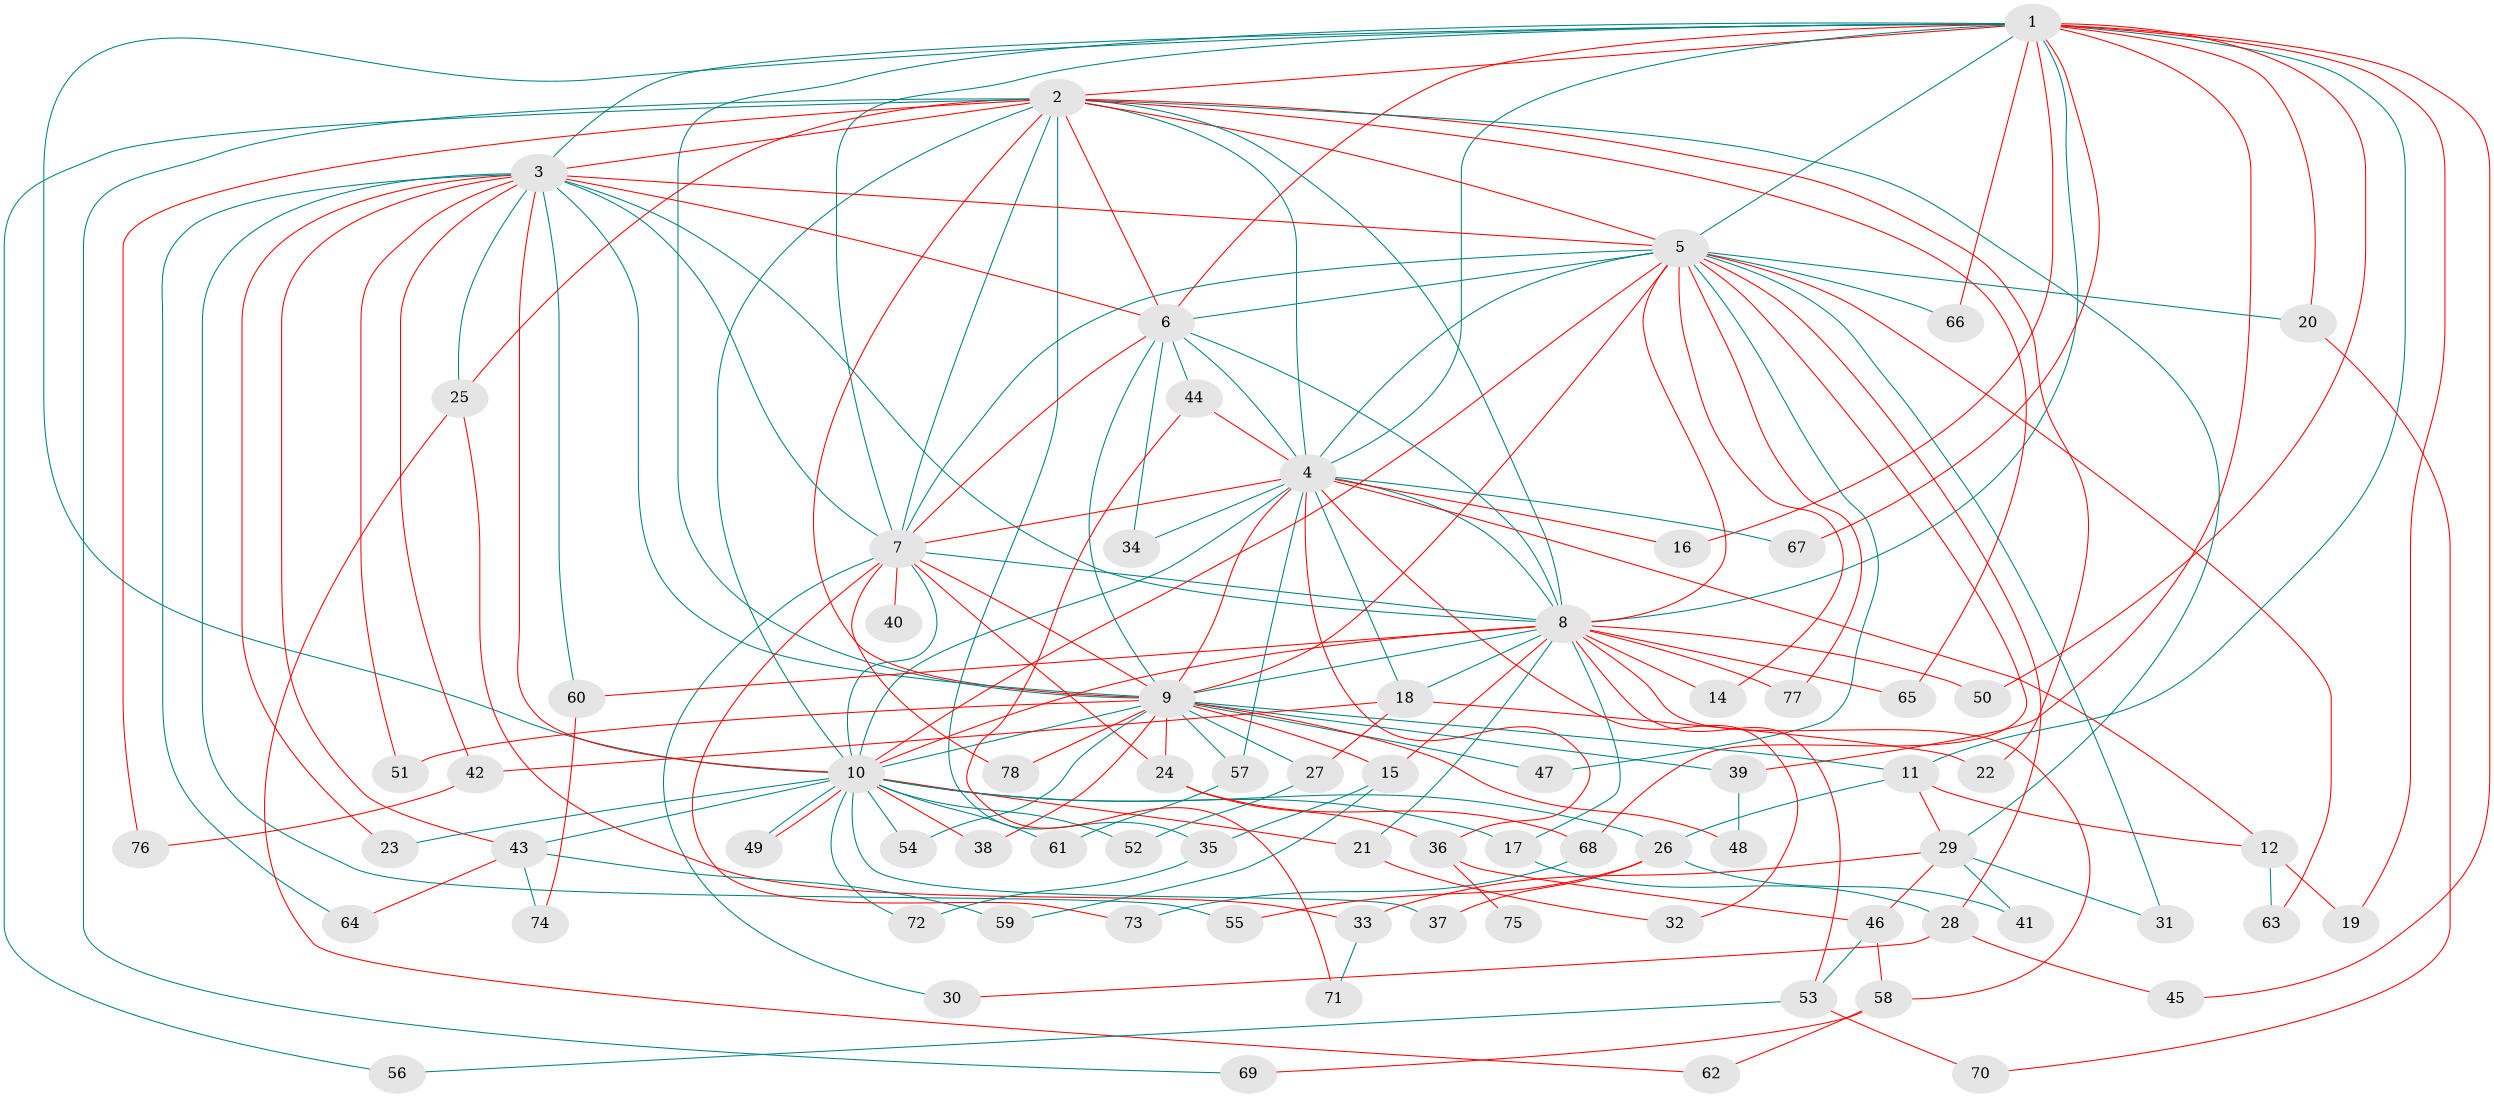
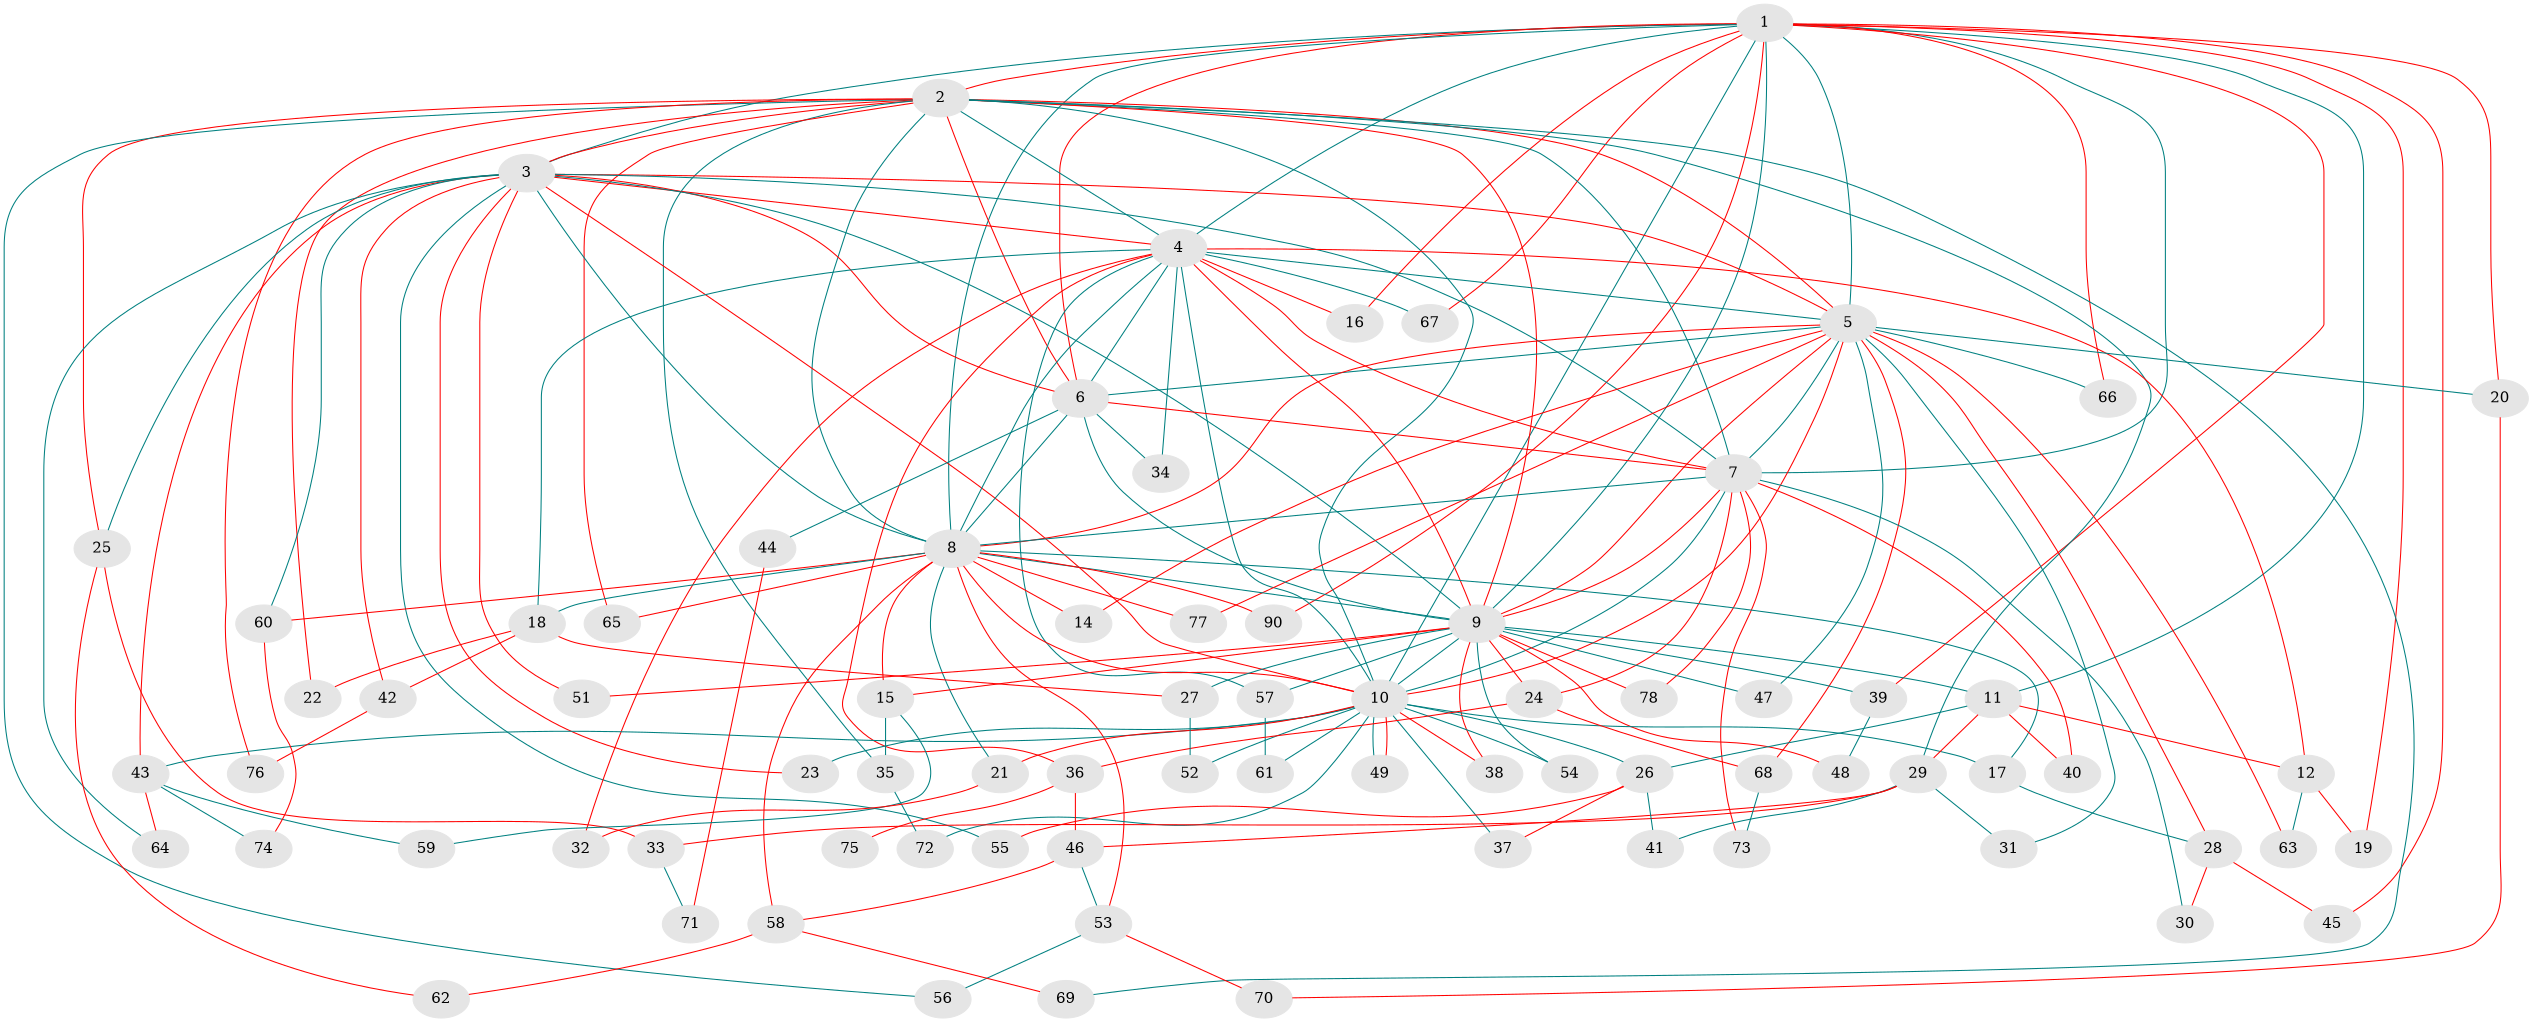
(1251, 436) -> (838, 209)
(1983, 699) -> (1274, 624)
none -> (2034, 737)
